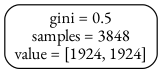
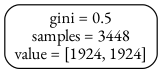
(81, 36) -> (81, 36)
